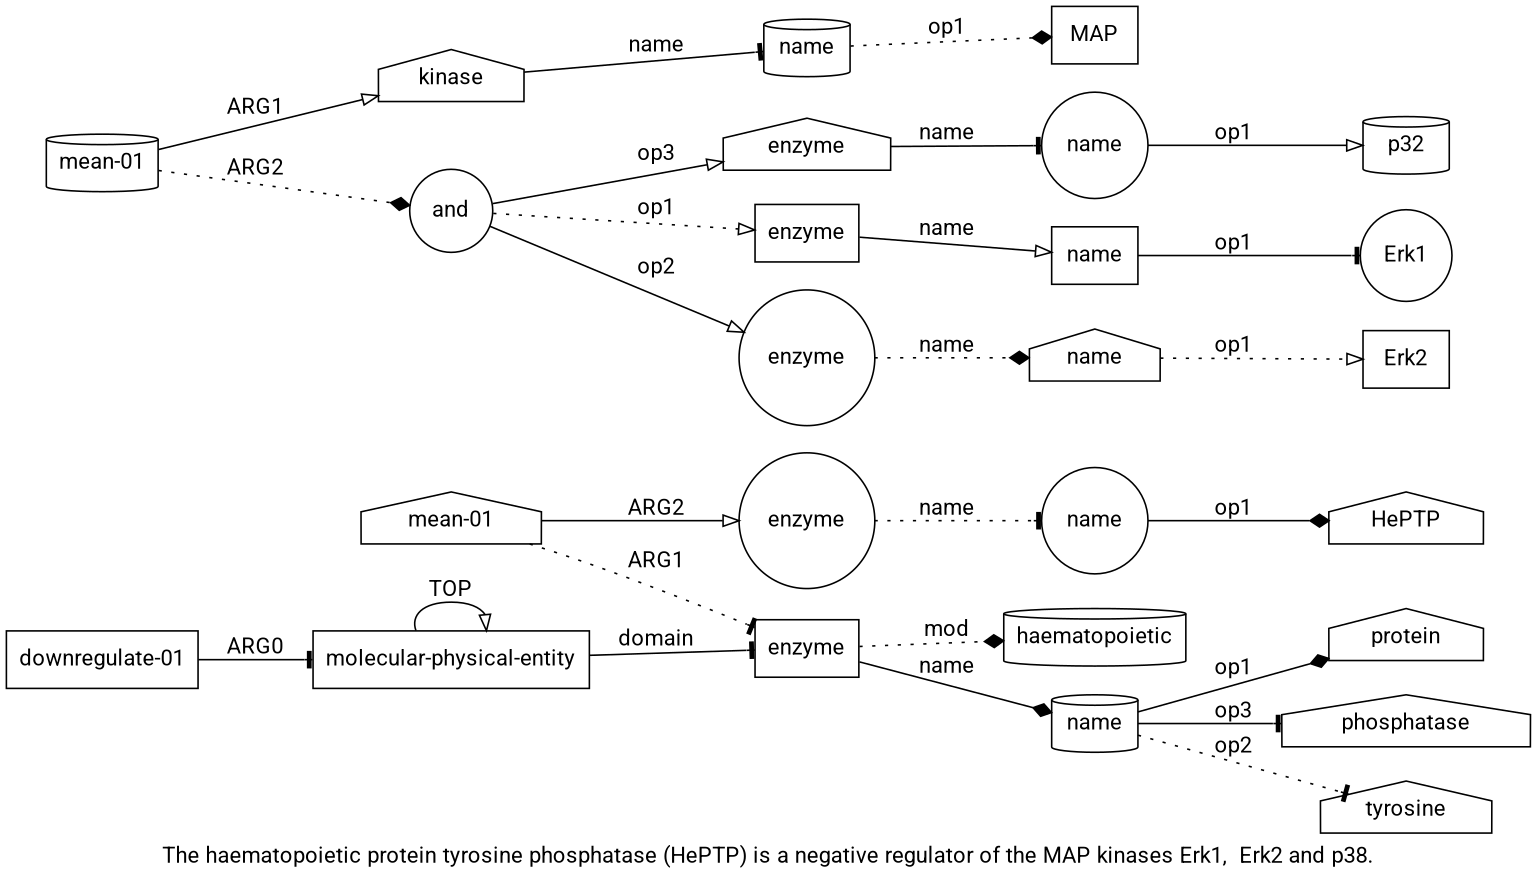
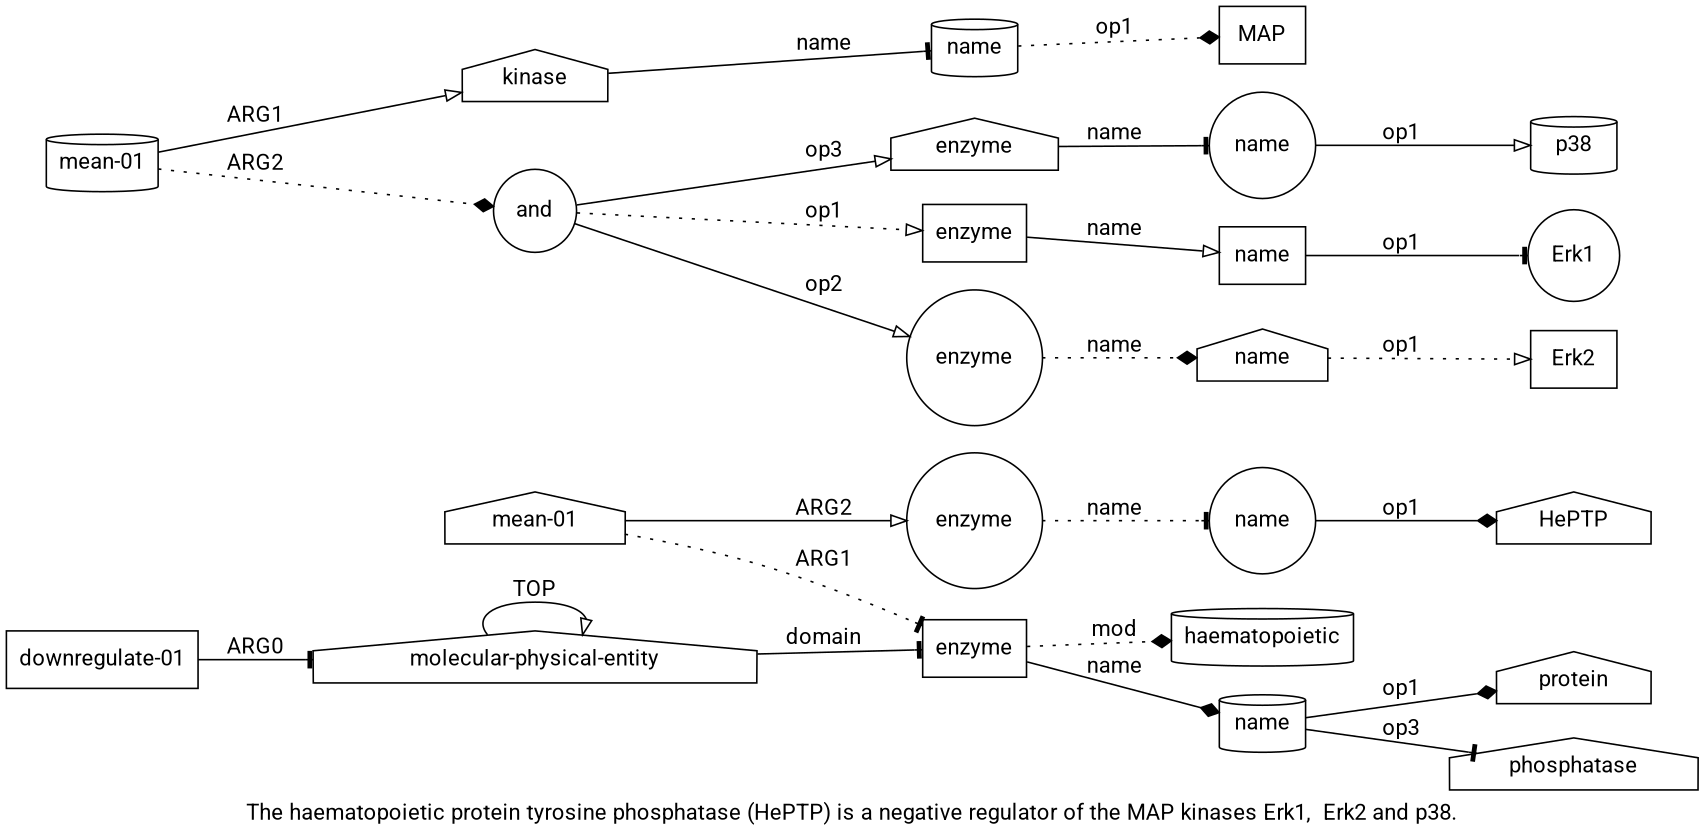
(1406, 145) -> (1574, 145)
(451, 660) -> (535, 660)
(1406, 810) -> none
